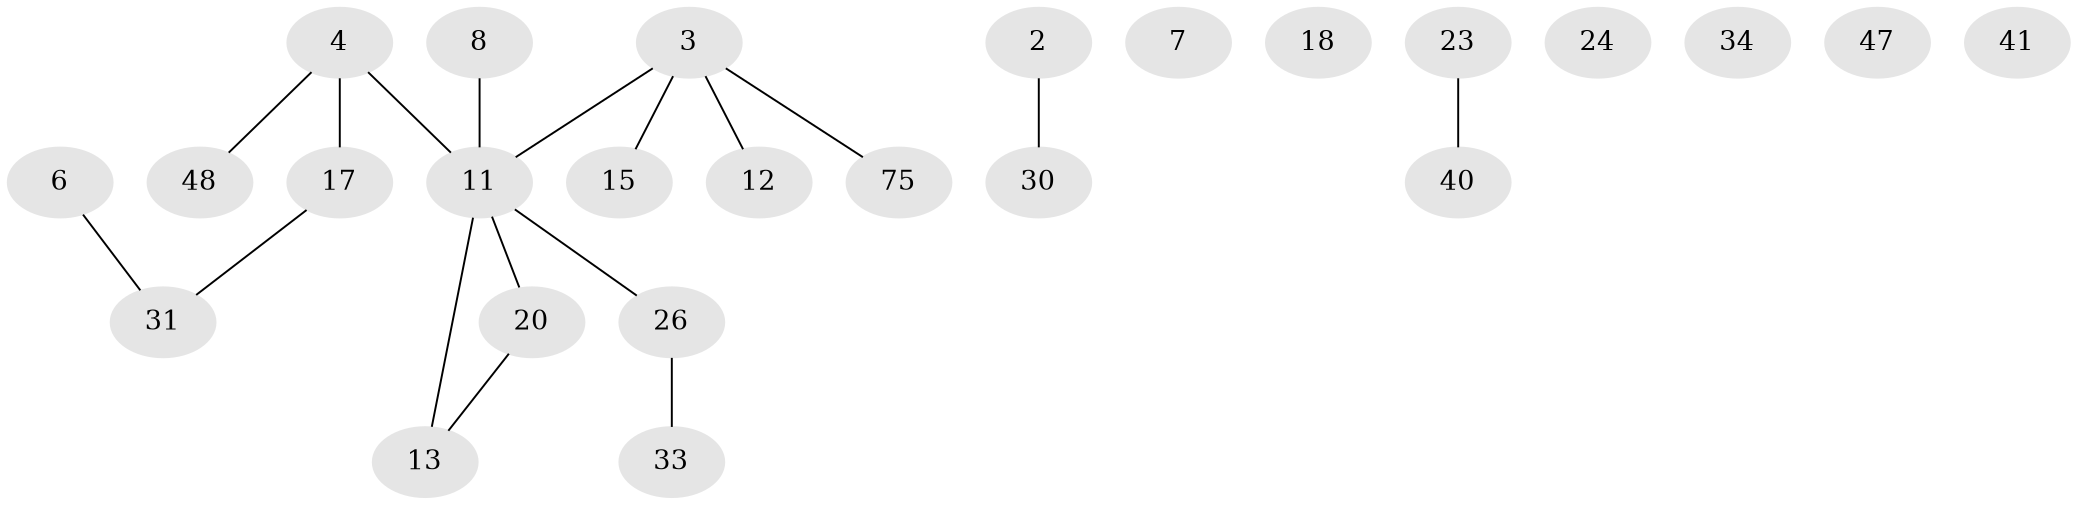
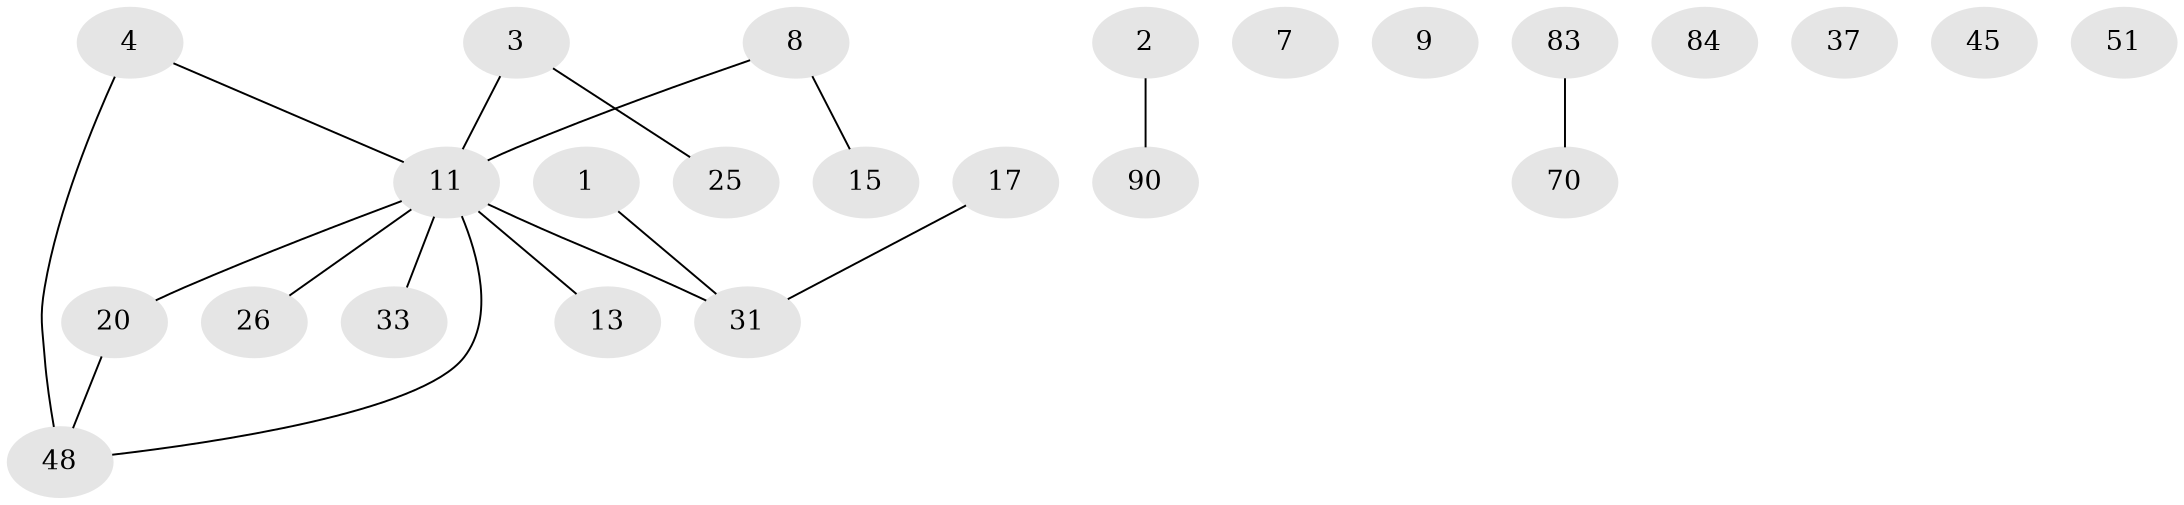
(1318, 43) -> none
none -> (1425, 43)
(1458, 43) -> (1565, 43)
(1598, 43) -> none
(1738, 43) -> (1705, 43)
none -> (1845, 43)
(1878, 43) -> (1984, 43)
(2017, 43) -> (2124, 43)
(340, 113) -> none
(654, 113) -> (831, 113)
(60, 183) -> (586, 183)
(759, 183) -> none
(899, 183) -> (726, 183)
(1039, 183) -> (1146, 183)
(1458, 183) -> (1565, 183)
none -> (597, 252)
(479, 392) -> (87, 392)
(672, 392) -> (421, 252)
none -> (366, 407)
